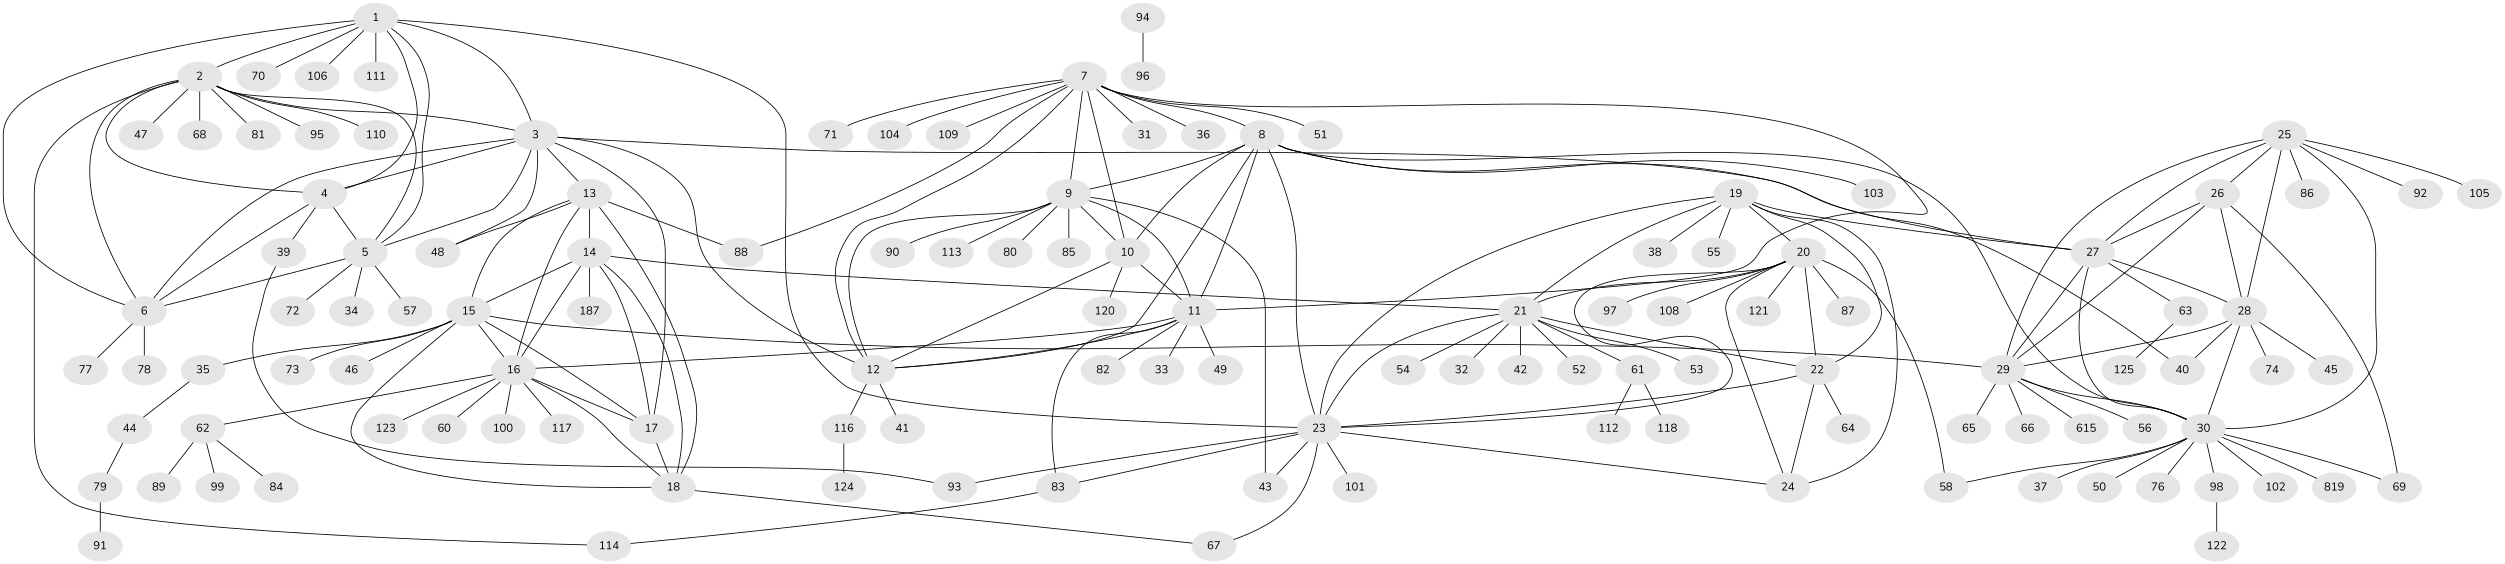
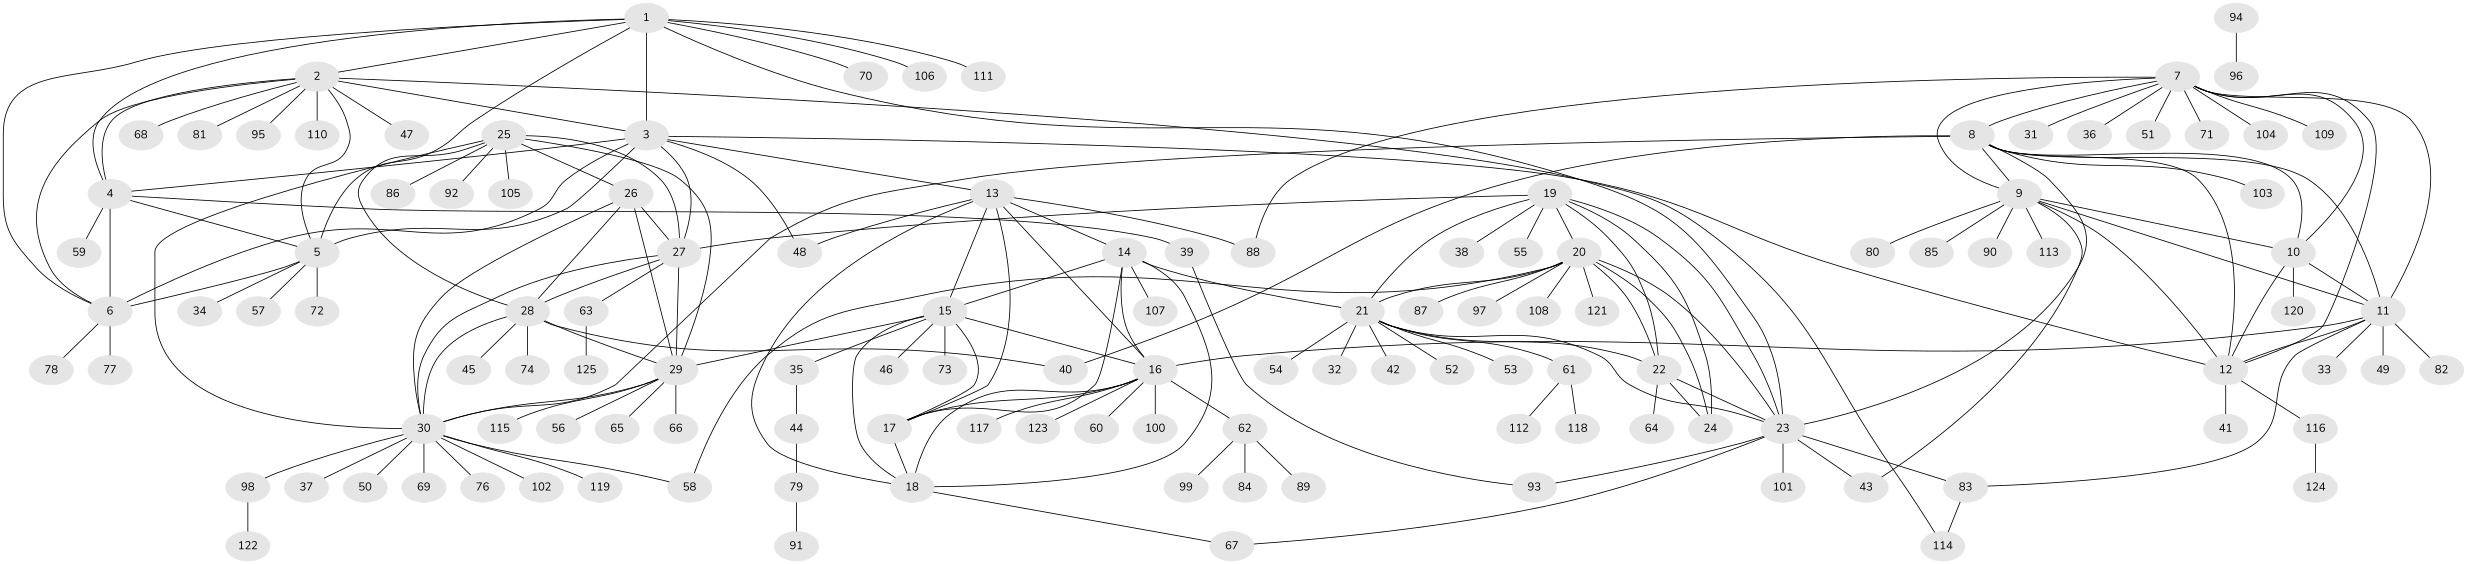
(665, 251) -> (1006, 342)
none -> (79, 253)
(589, 311) -> (1155, 311)
(2340, 324) -> (470, 276)
(2086, 429) -> (500, 429)
(1554, 458) -> none
(2334, 488) -> (600, 488)
